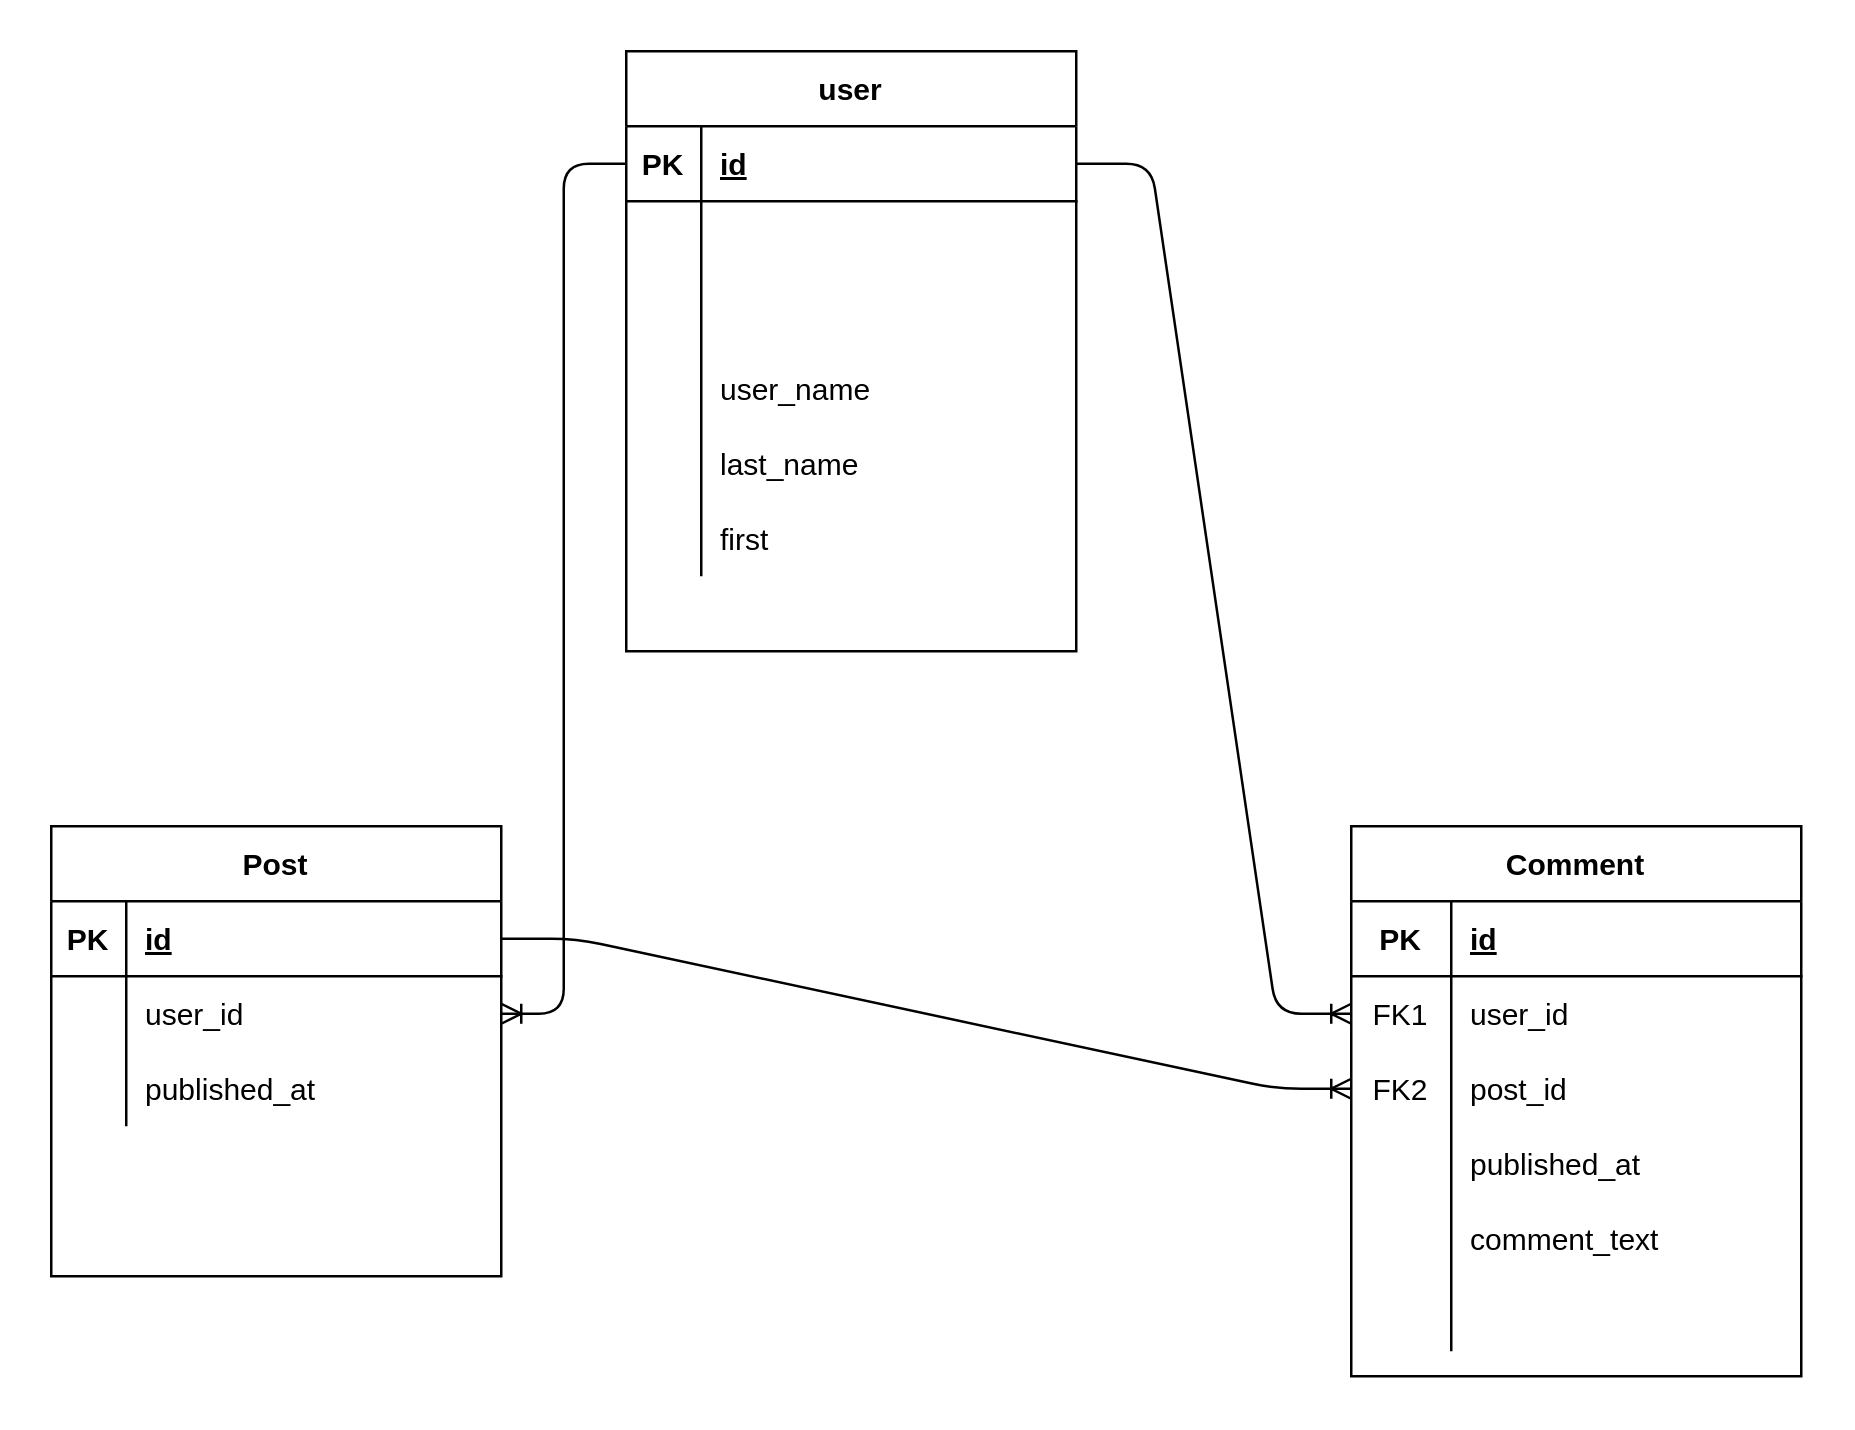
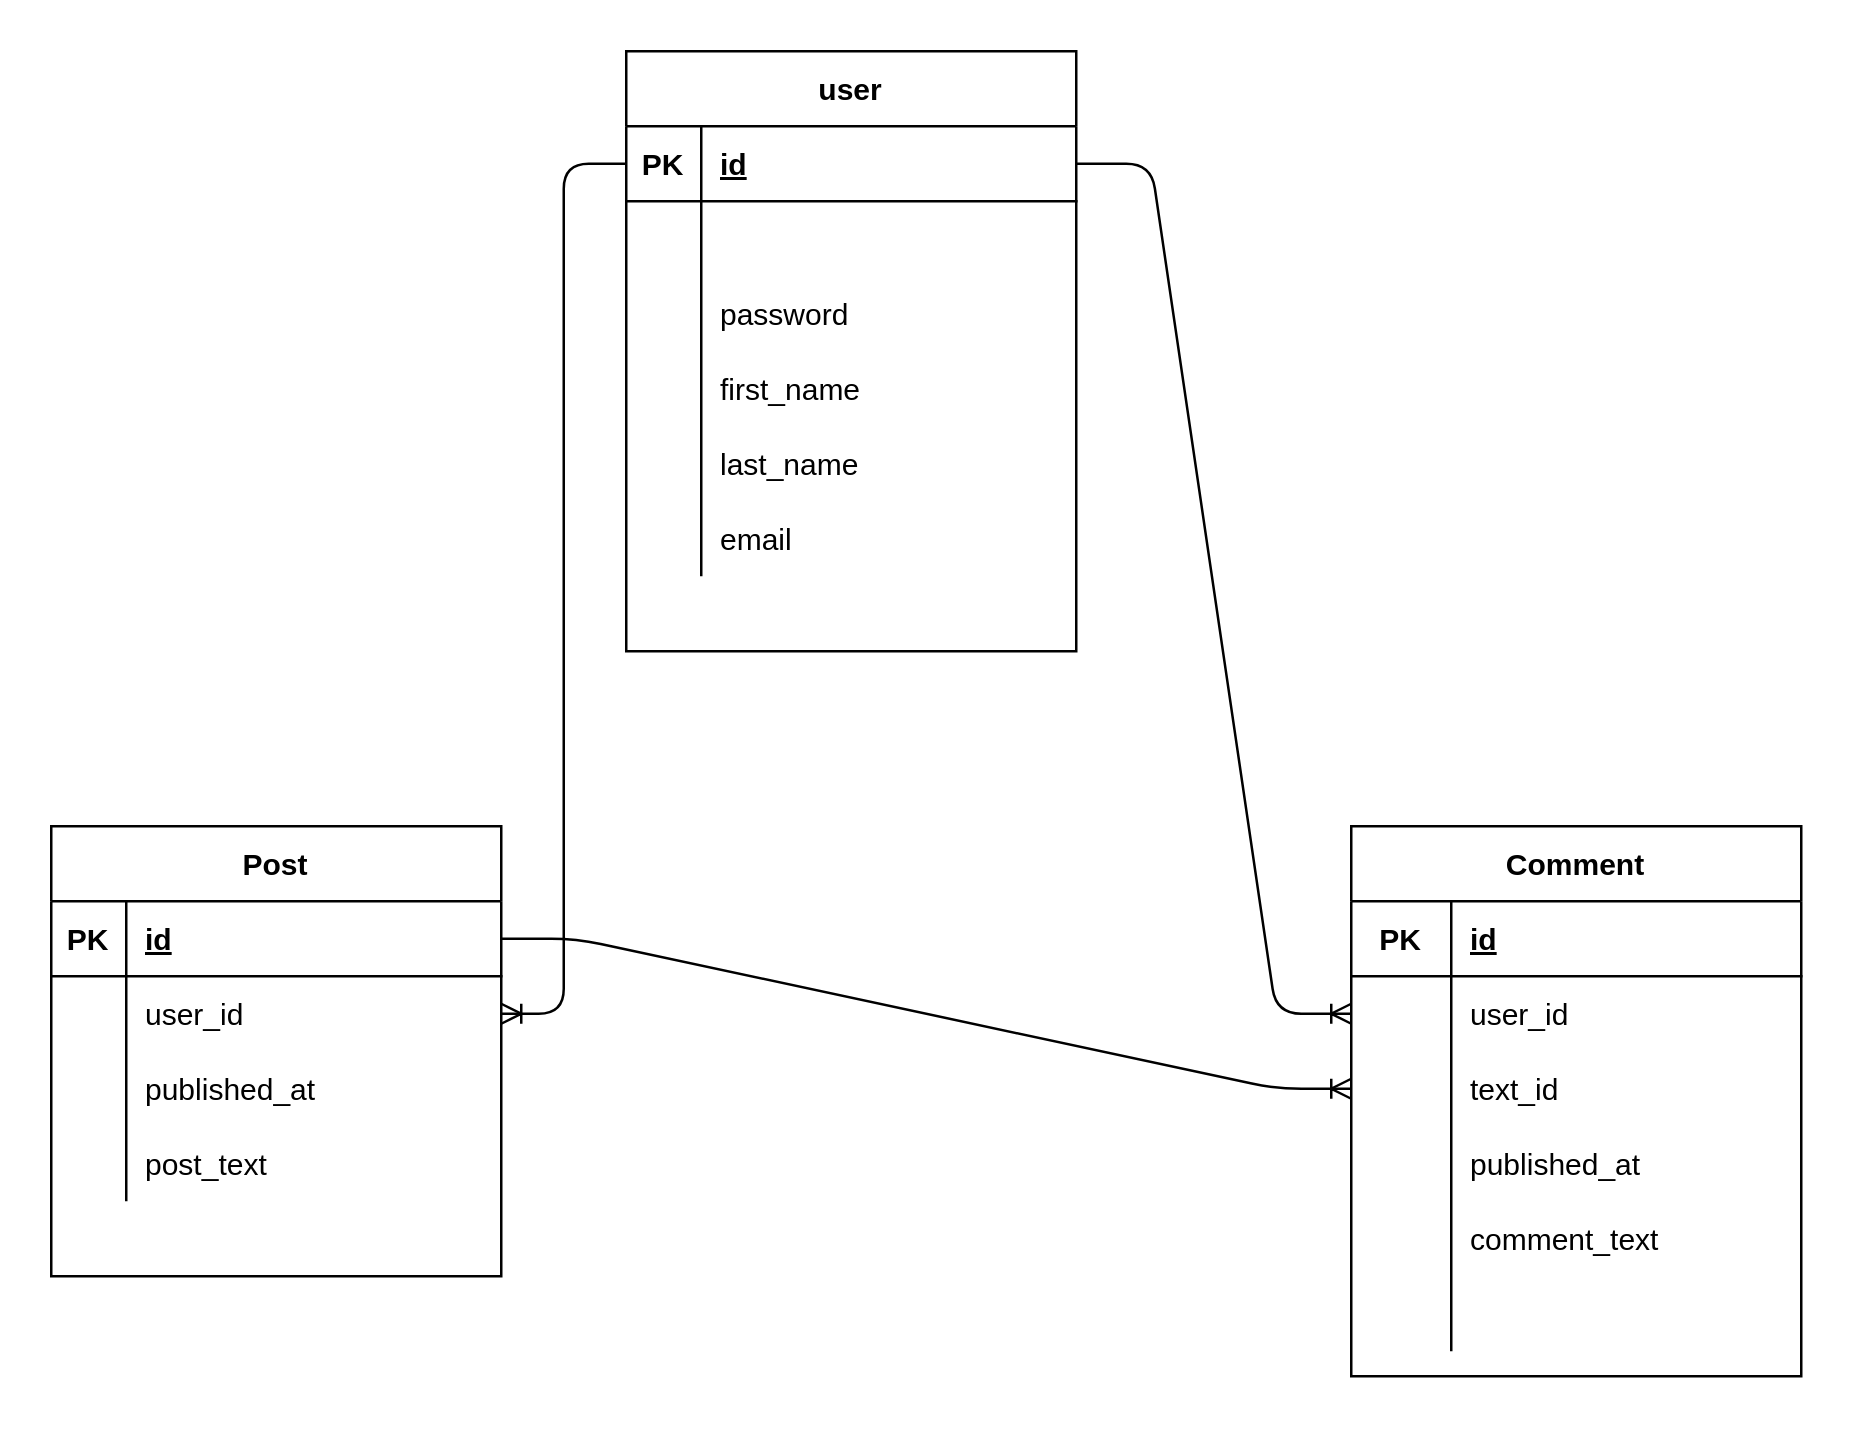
none -> (889, 314)
(796, 390) -> (800, 390)
(758, 540) -> (754, 540)
(1401, 1014) -> none
(1401, 1089) -> none
(1525, 1090) -> (1525, 1090)
none -> (314, 1164)
